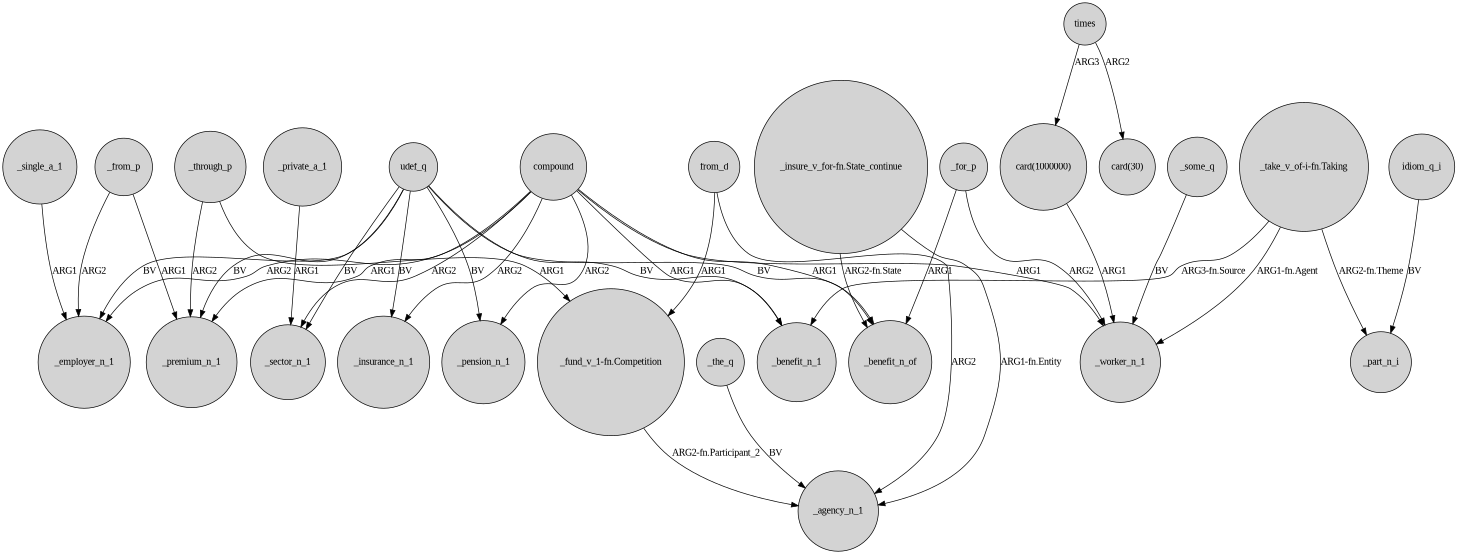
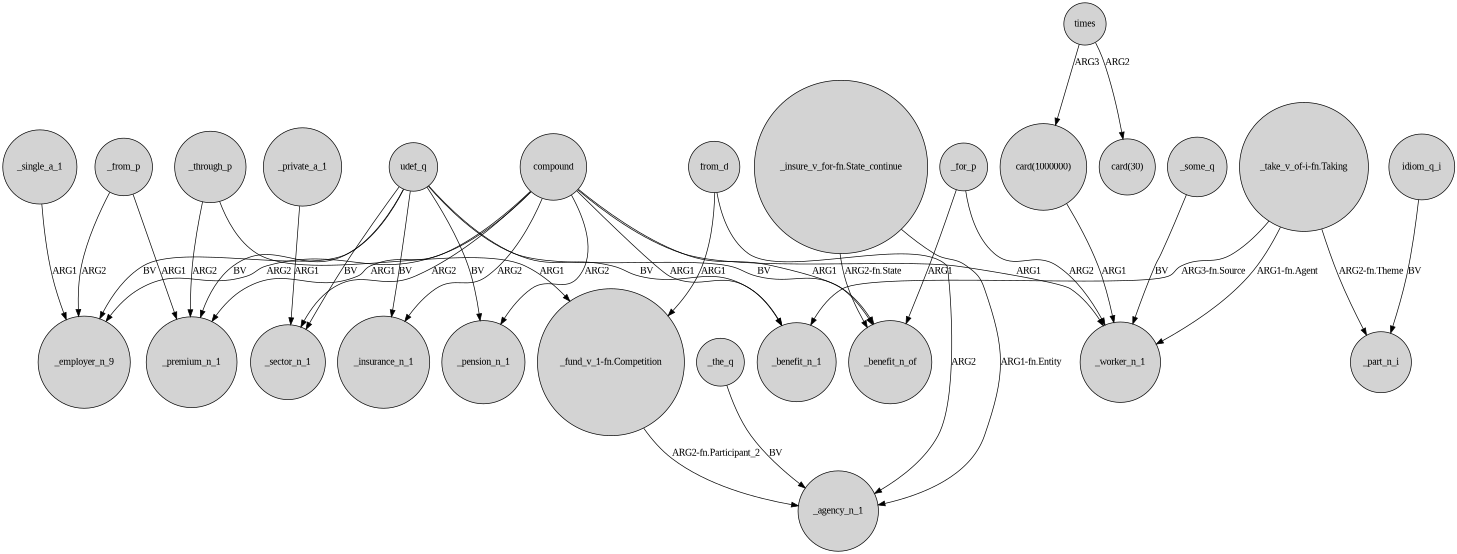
(84, 362) -> (84, 362)
